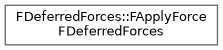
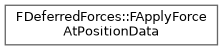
(111, 25) -> (111, 25)
